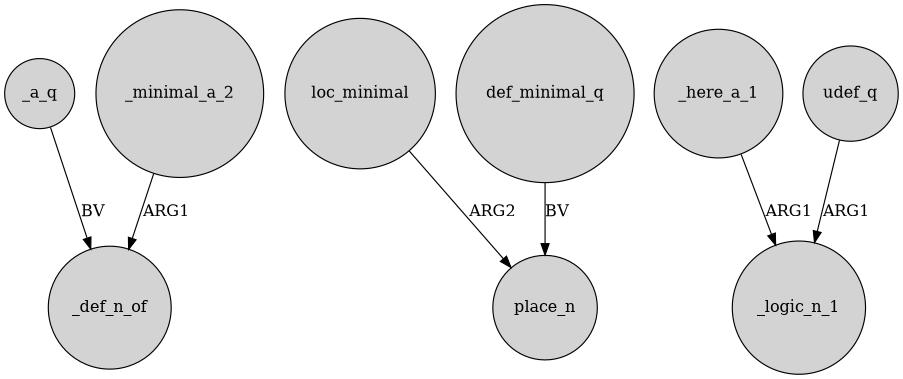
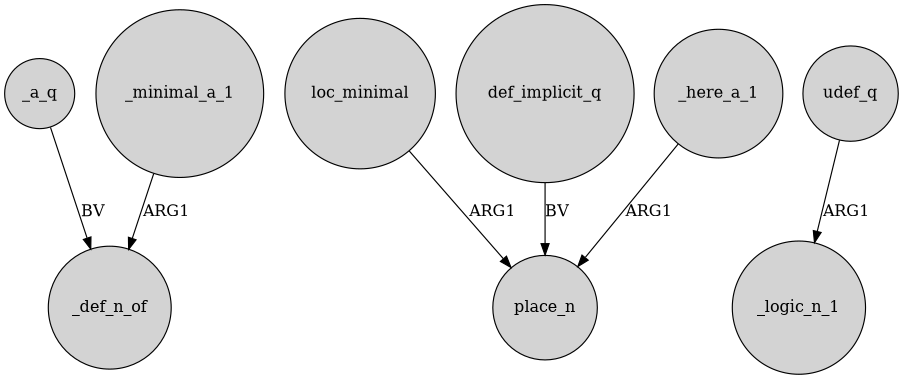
(180, 94) -> (180, 94)
(545, 94) -> (545, 94)
(756, 194) -> (632, 201)
(493, 212) -> (493, 212)
